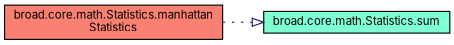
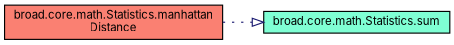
(114, 22) -> (114, 22)
